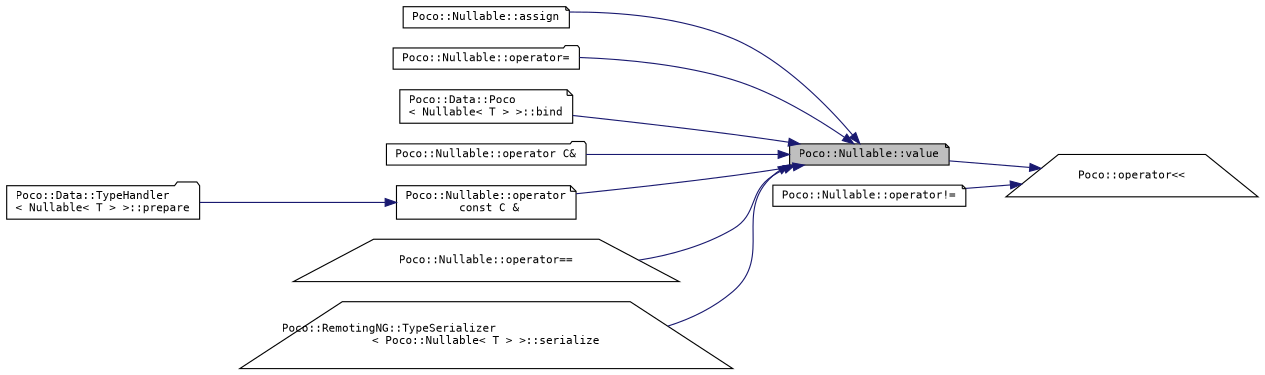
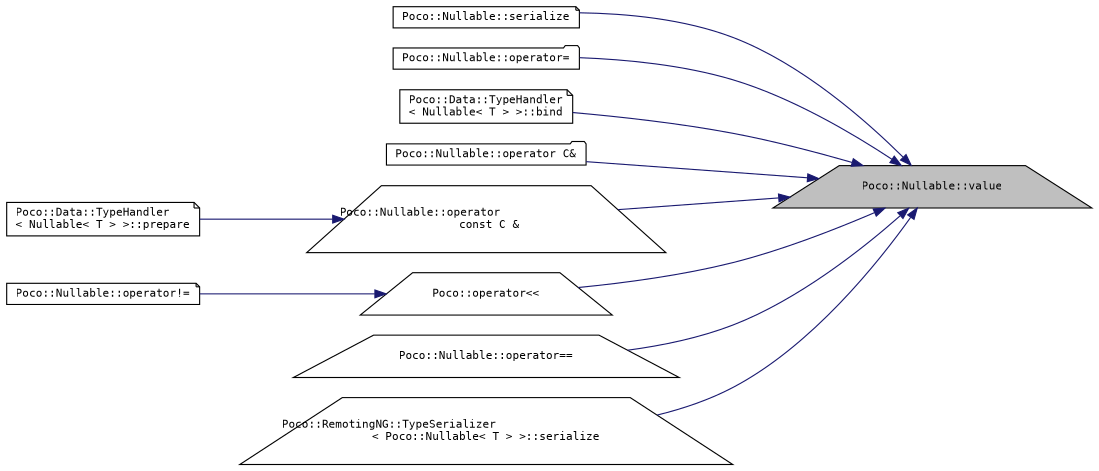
(486, 17) -> (486, 17)
(486, 107) -> (486, 107)
(869, 154) -> (932, 187)
(989, 164) -> (730, 263)
(103, 202) -> (103, 219)
(486, 202) -> (486, 219)
